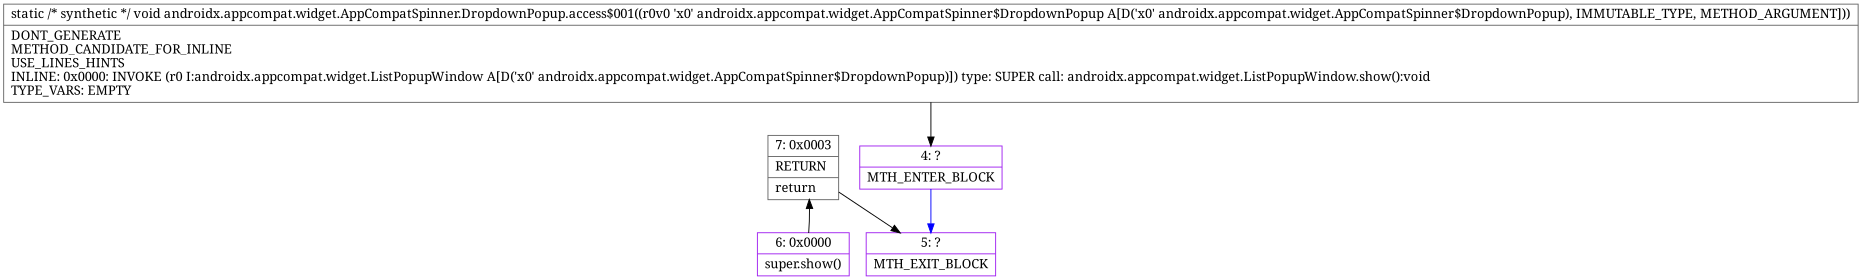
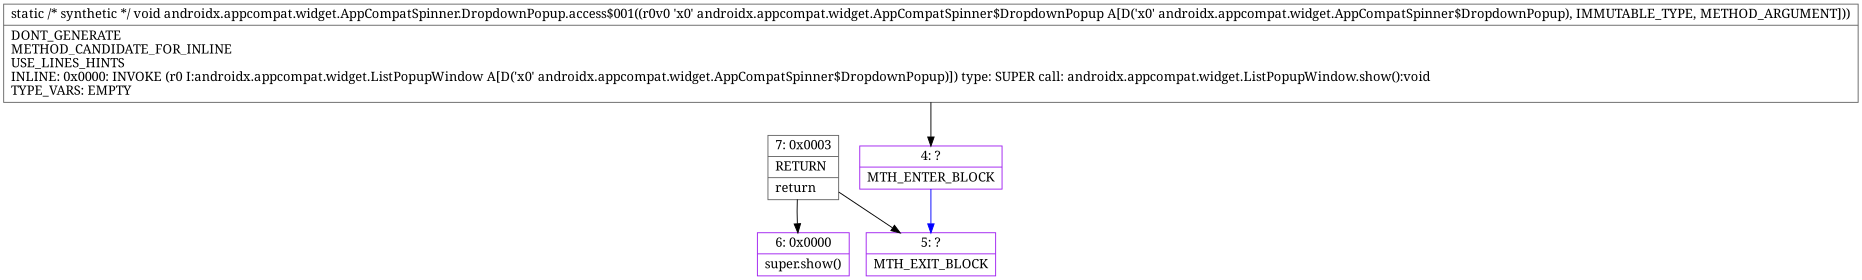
(809, 221) -> (797, 212)
